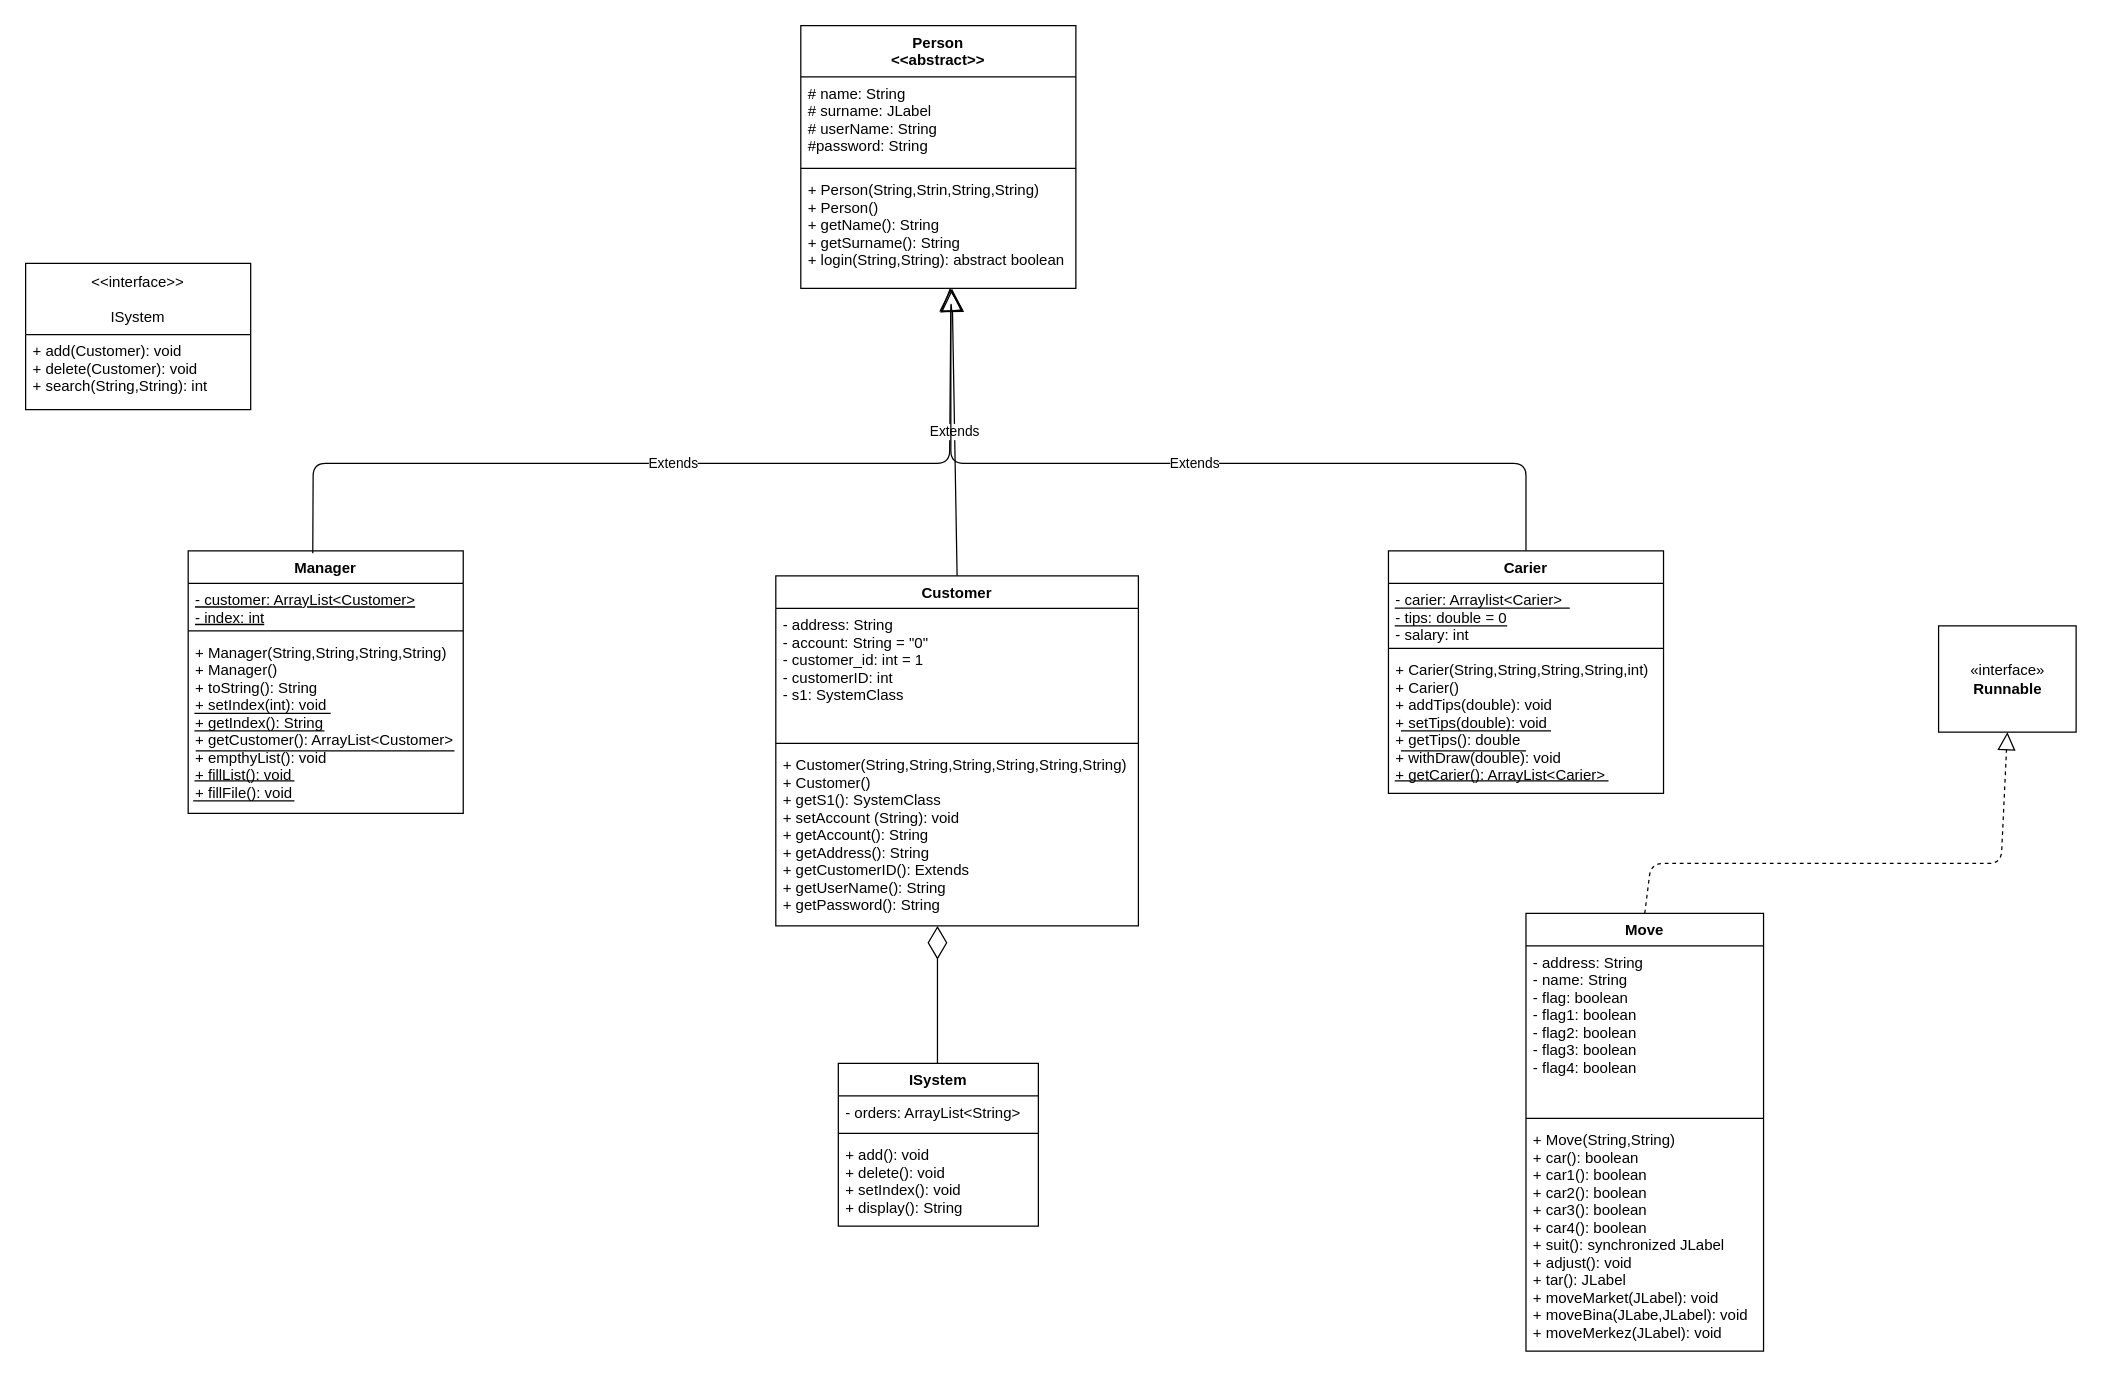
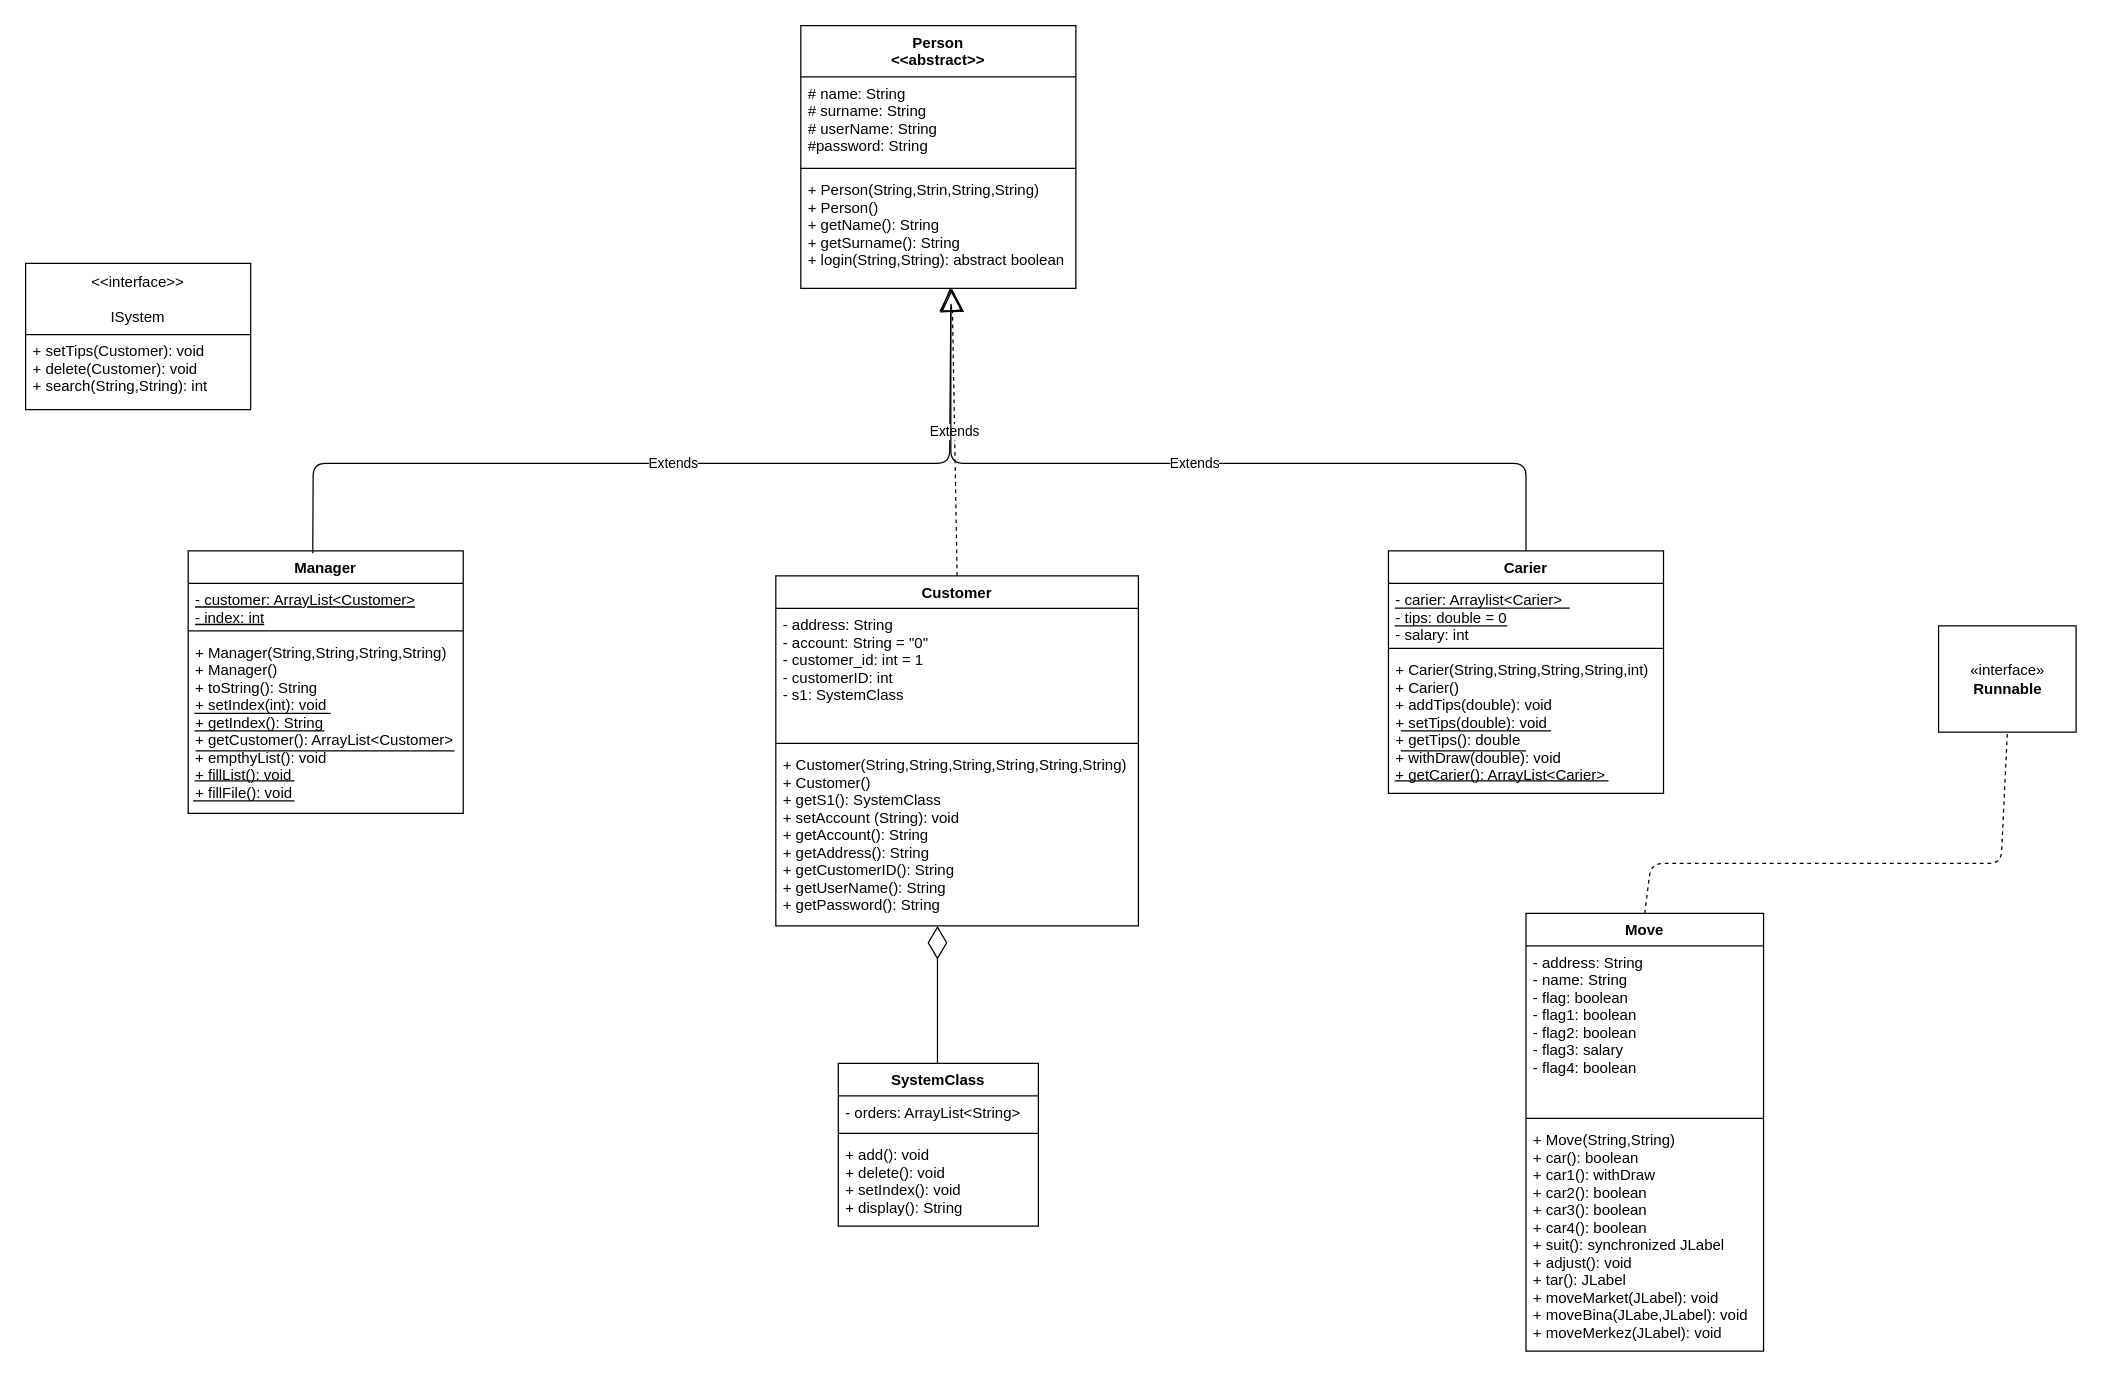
(859, 94) -> (859, 94)
(113, 351) -> (128, 351)
(956, 507) -> (956, 507)
(2006, 751) -> (2006, 742)
(982, 765) -> (982, 765)
(1596, 963) -> (1596, 963)
(938, 1080) -> (938, 1080)
(1613, 1140) -> (1613, 1140)
